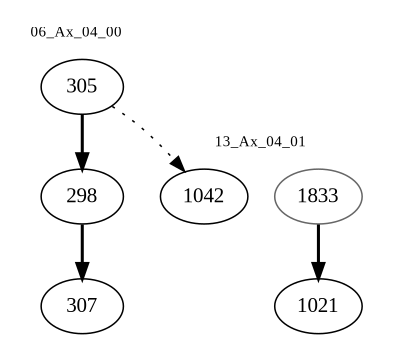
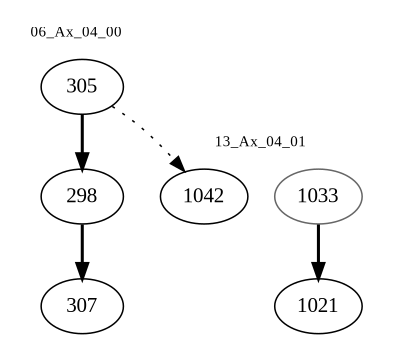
(318, 197) -> (318, 197)
